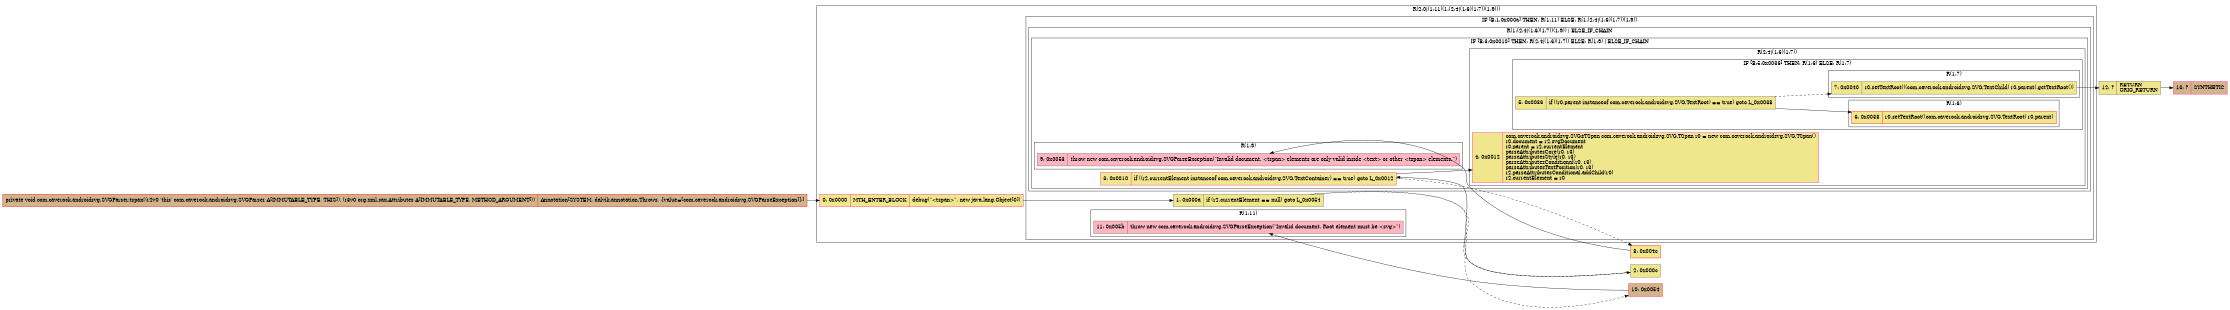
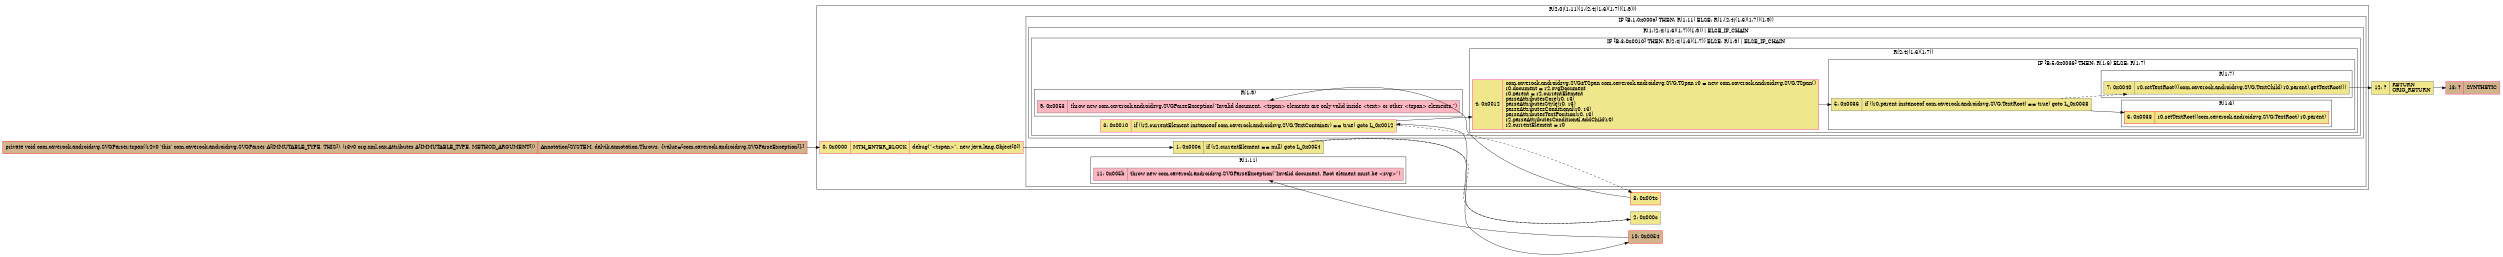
none -> (1823, 105)
(1465, 268) -> (1465, 215)
